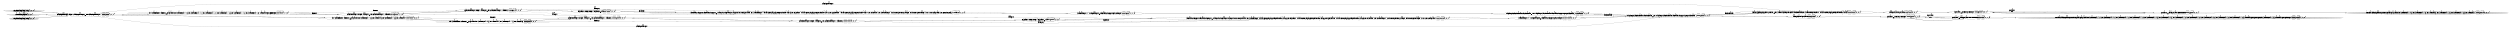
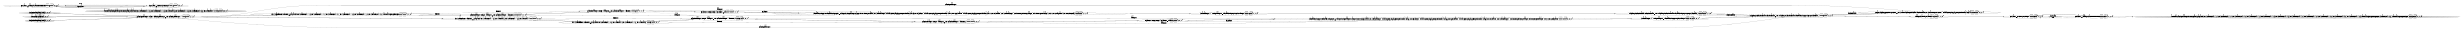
(1903, 12) -> none
